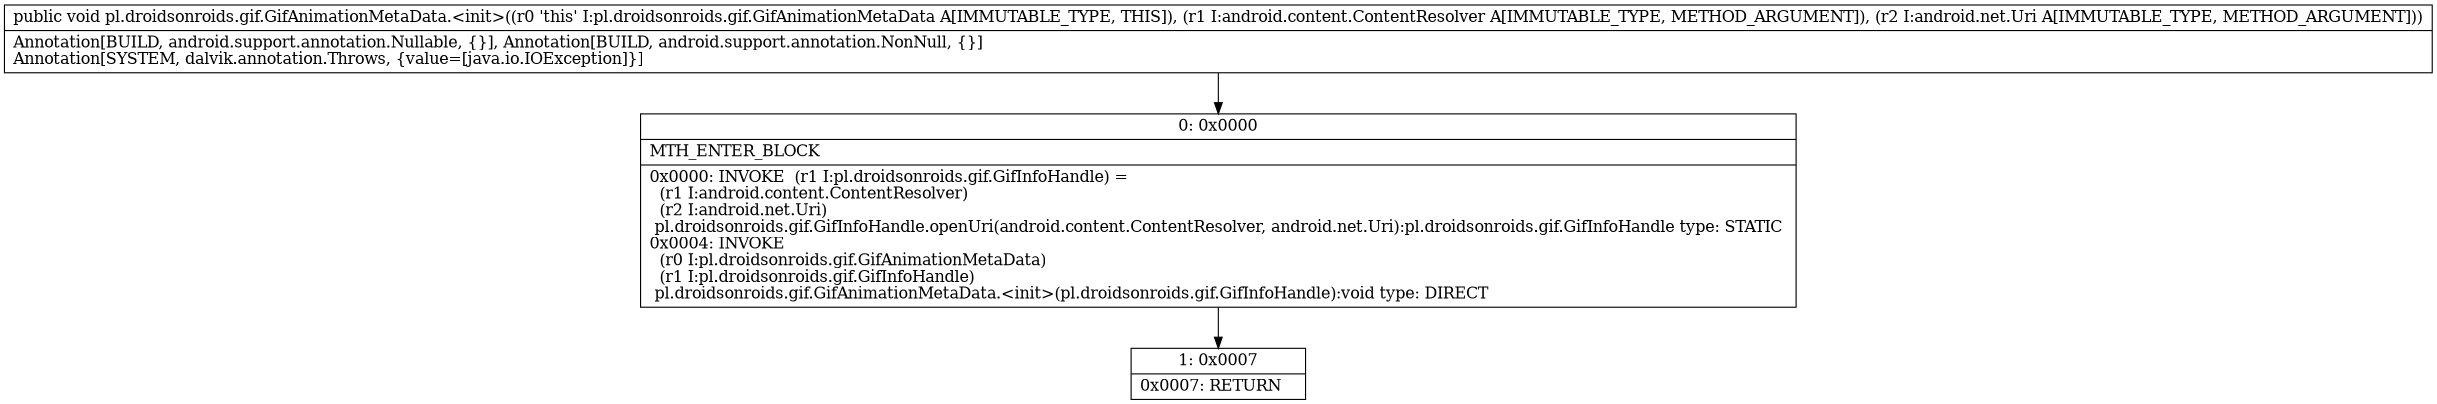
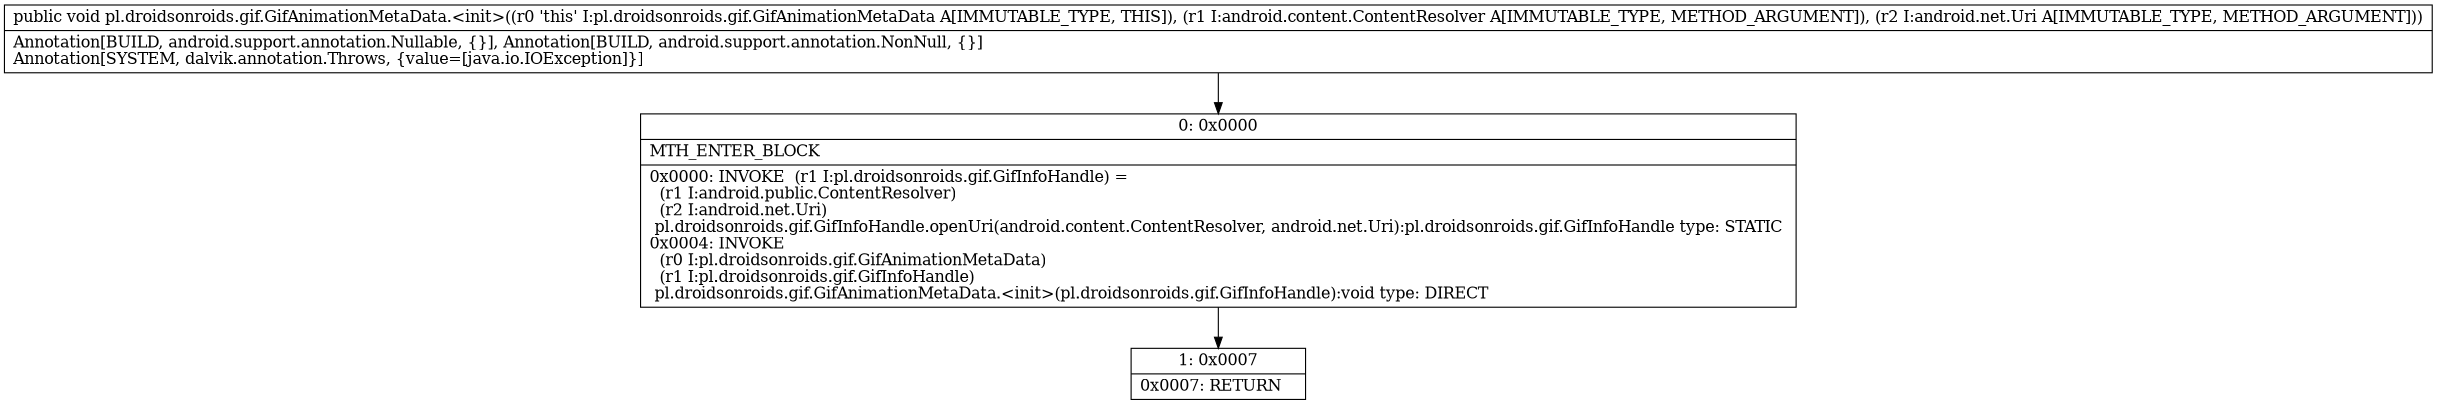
(809, 194) -> (803, 194)
